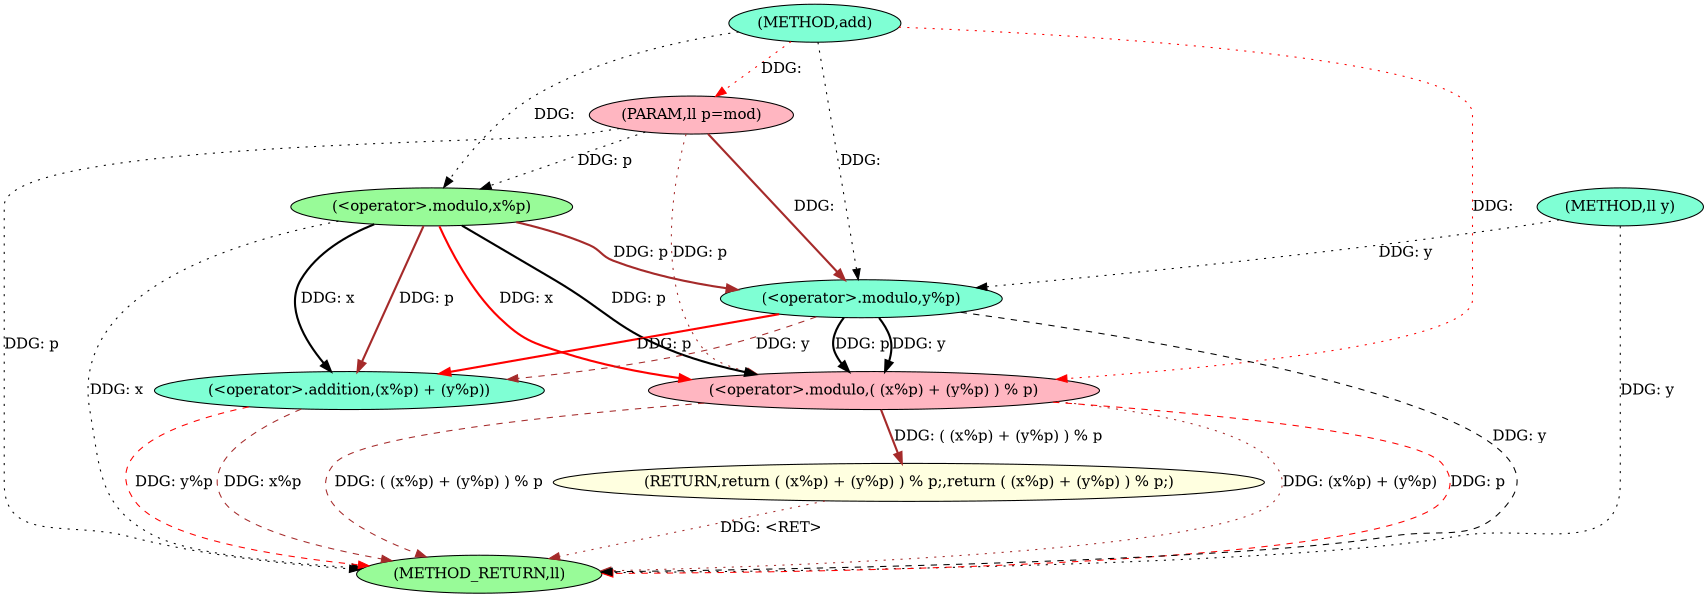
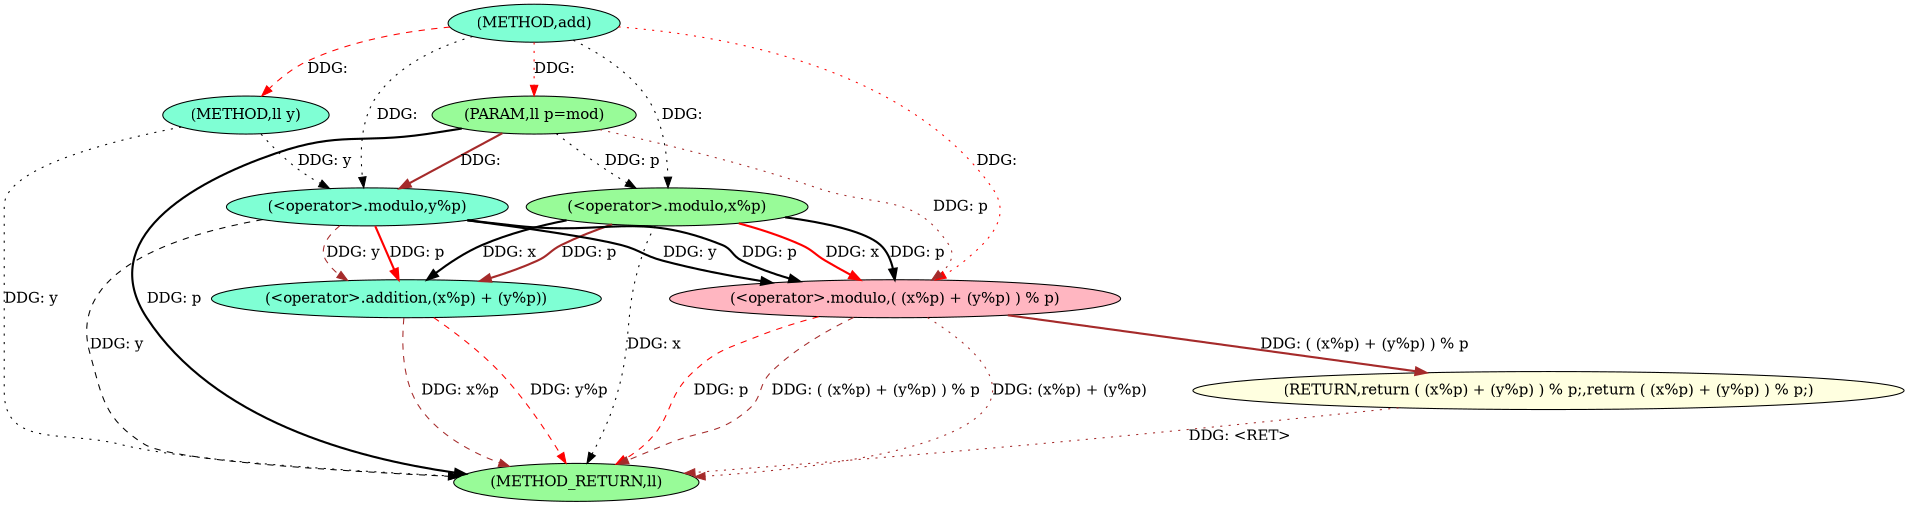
none -> (354, 44)
(691, 115) -> (534, 115)
(4, 218) -> (134, 281)
(619, 263) -> none
